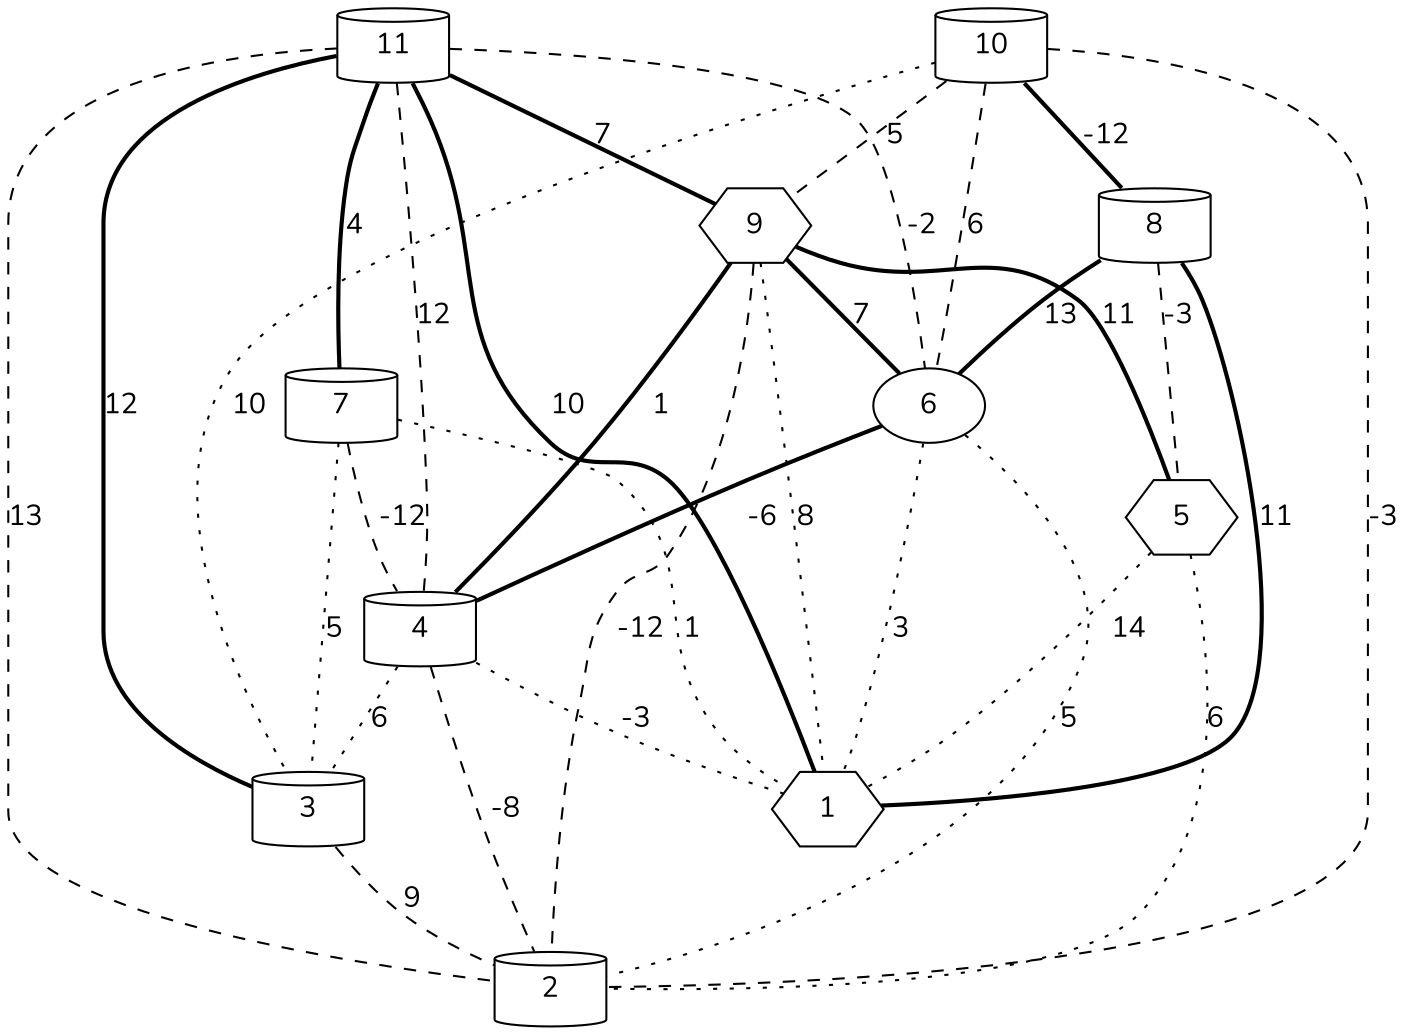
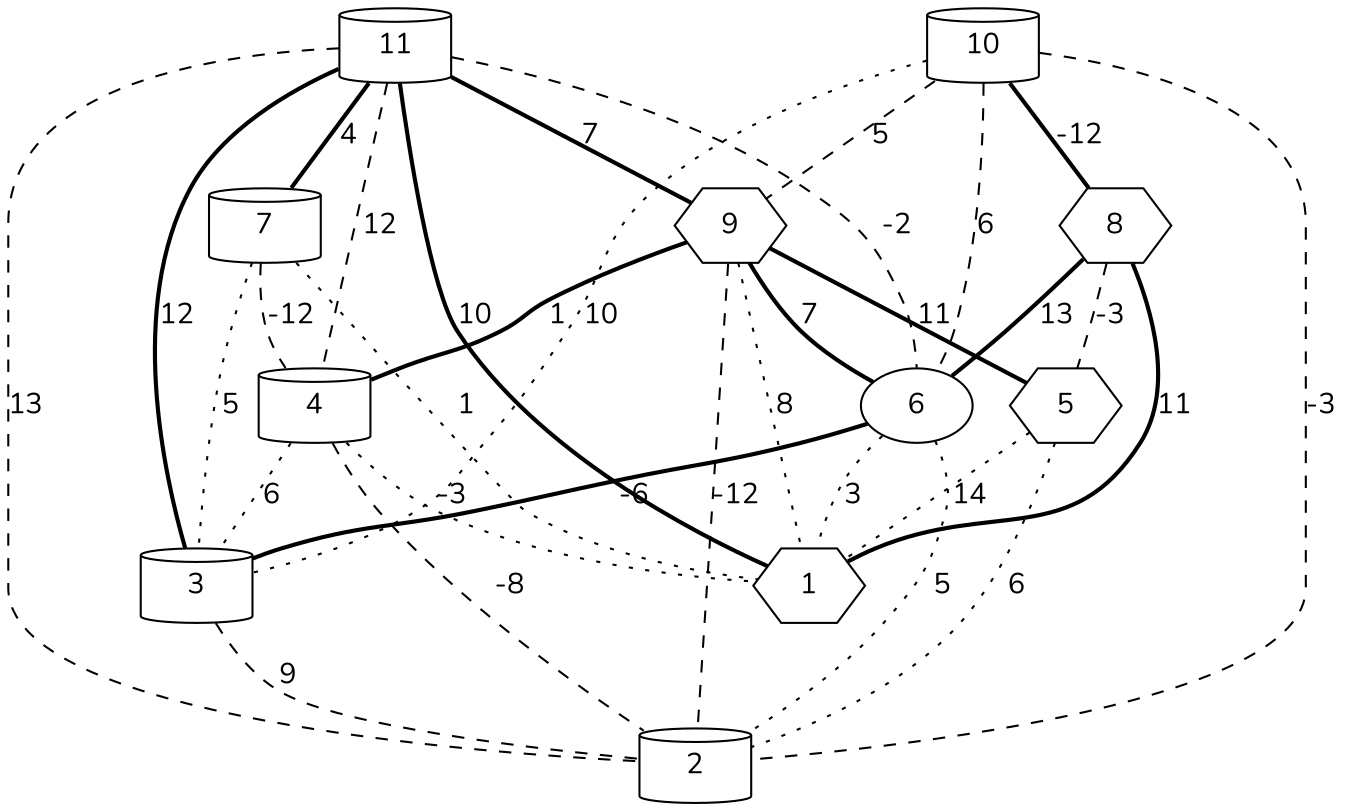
(1155, 226) -> (1115, 226)
(678, 510) -> (560, 493)
